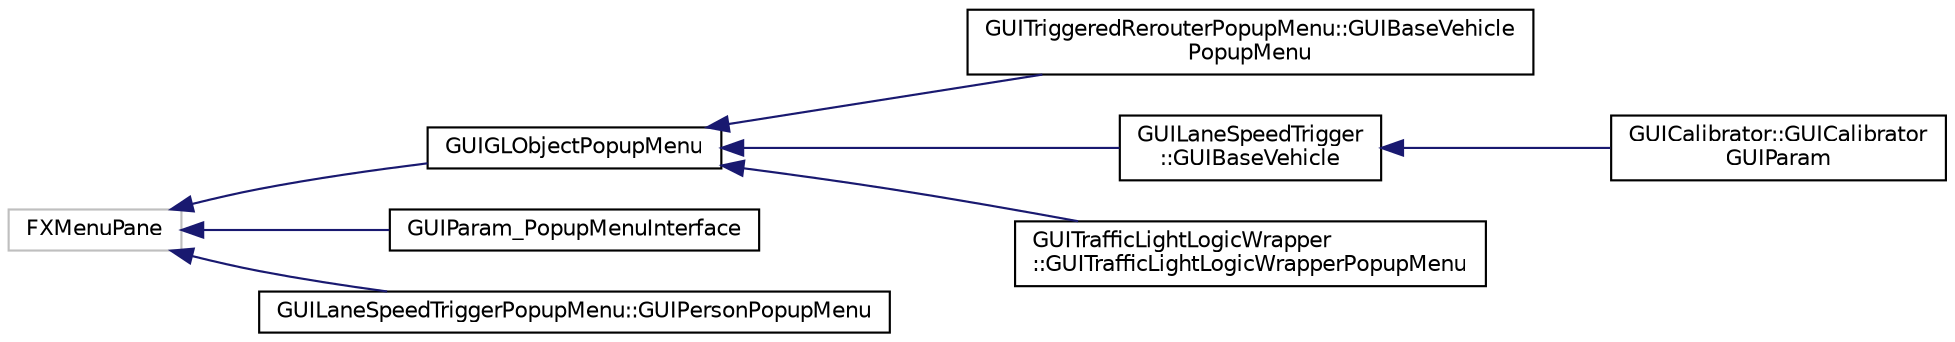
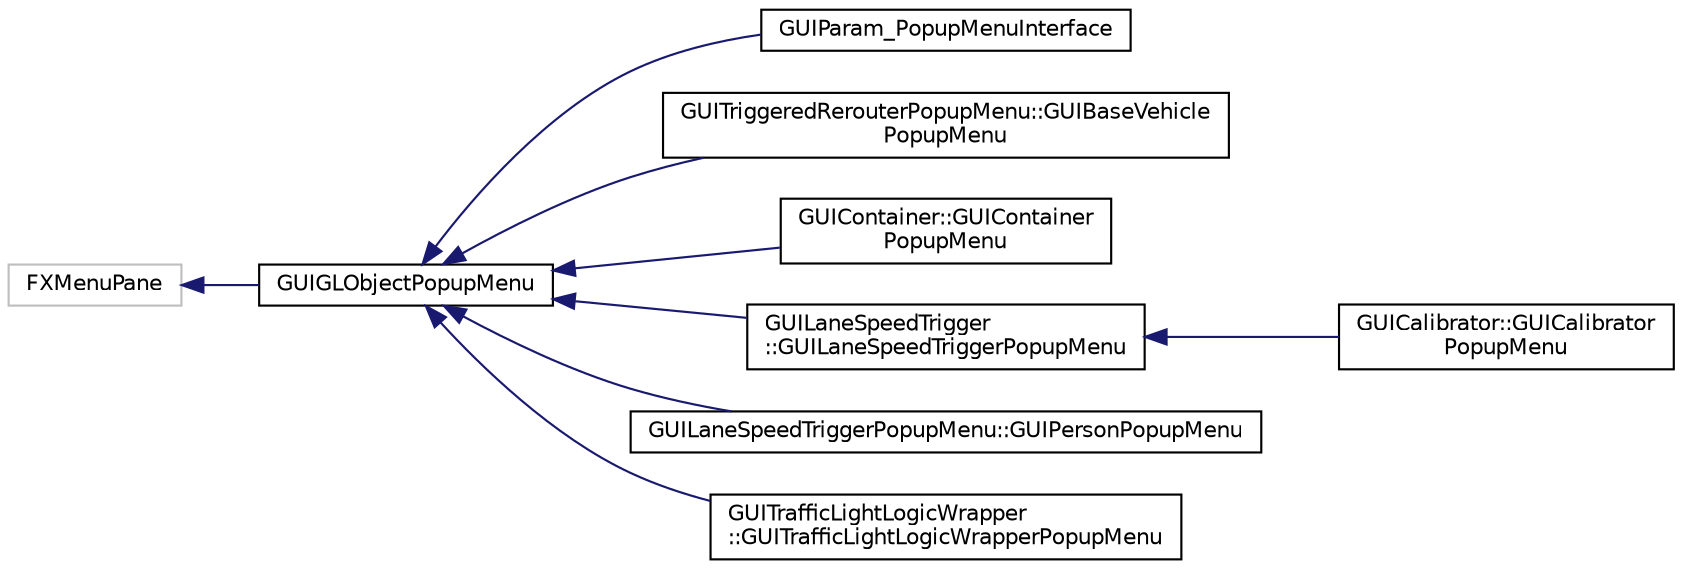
(1250, 148) -> (946, 337)
(1779, 148) -> (1506, 337)
(296, 230) -> (576, 105)
none -> (946, 231)
(289, 277) -> (593, 376)
